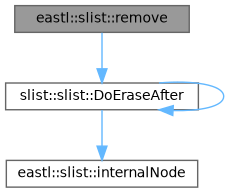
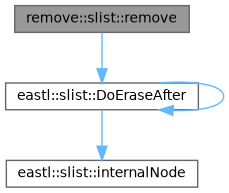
(102, 19) -> (102, 19)
(102, 96) -> (102, 96)
